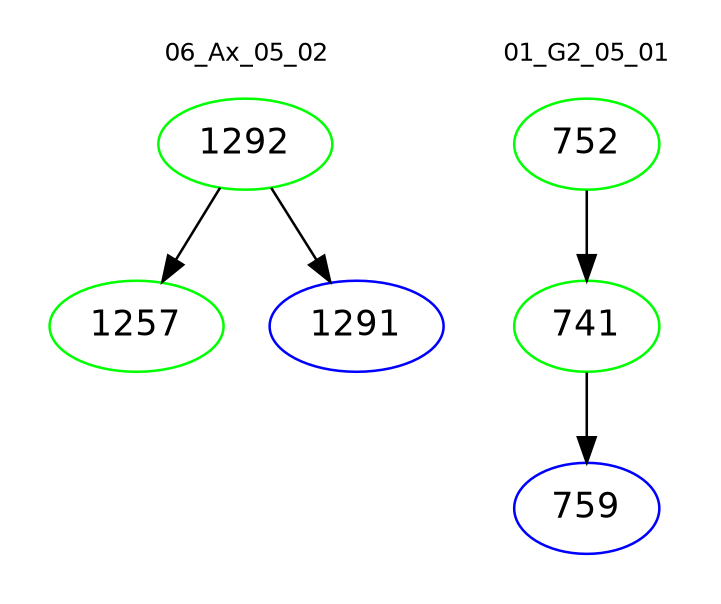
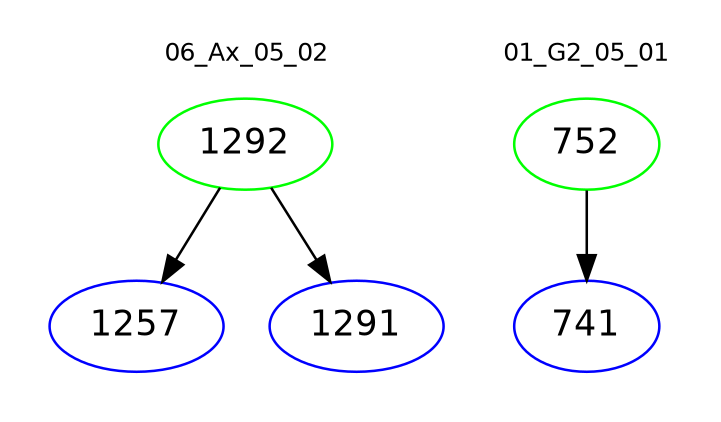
(137, 326) -> (137, 326)
(587, 326) -> (587, 326)
(587, 508) -> none
